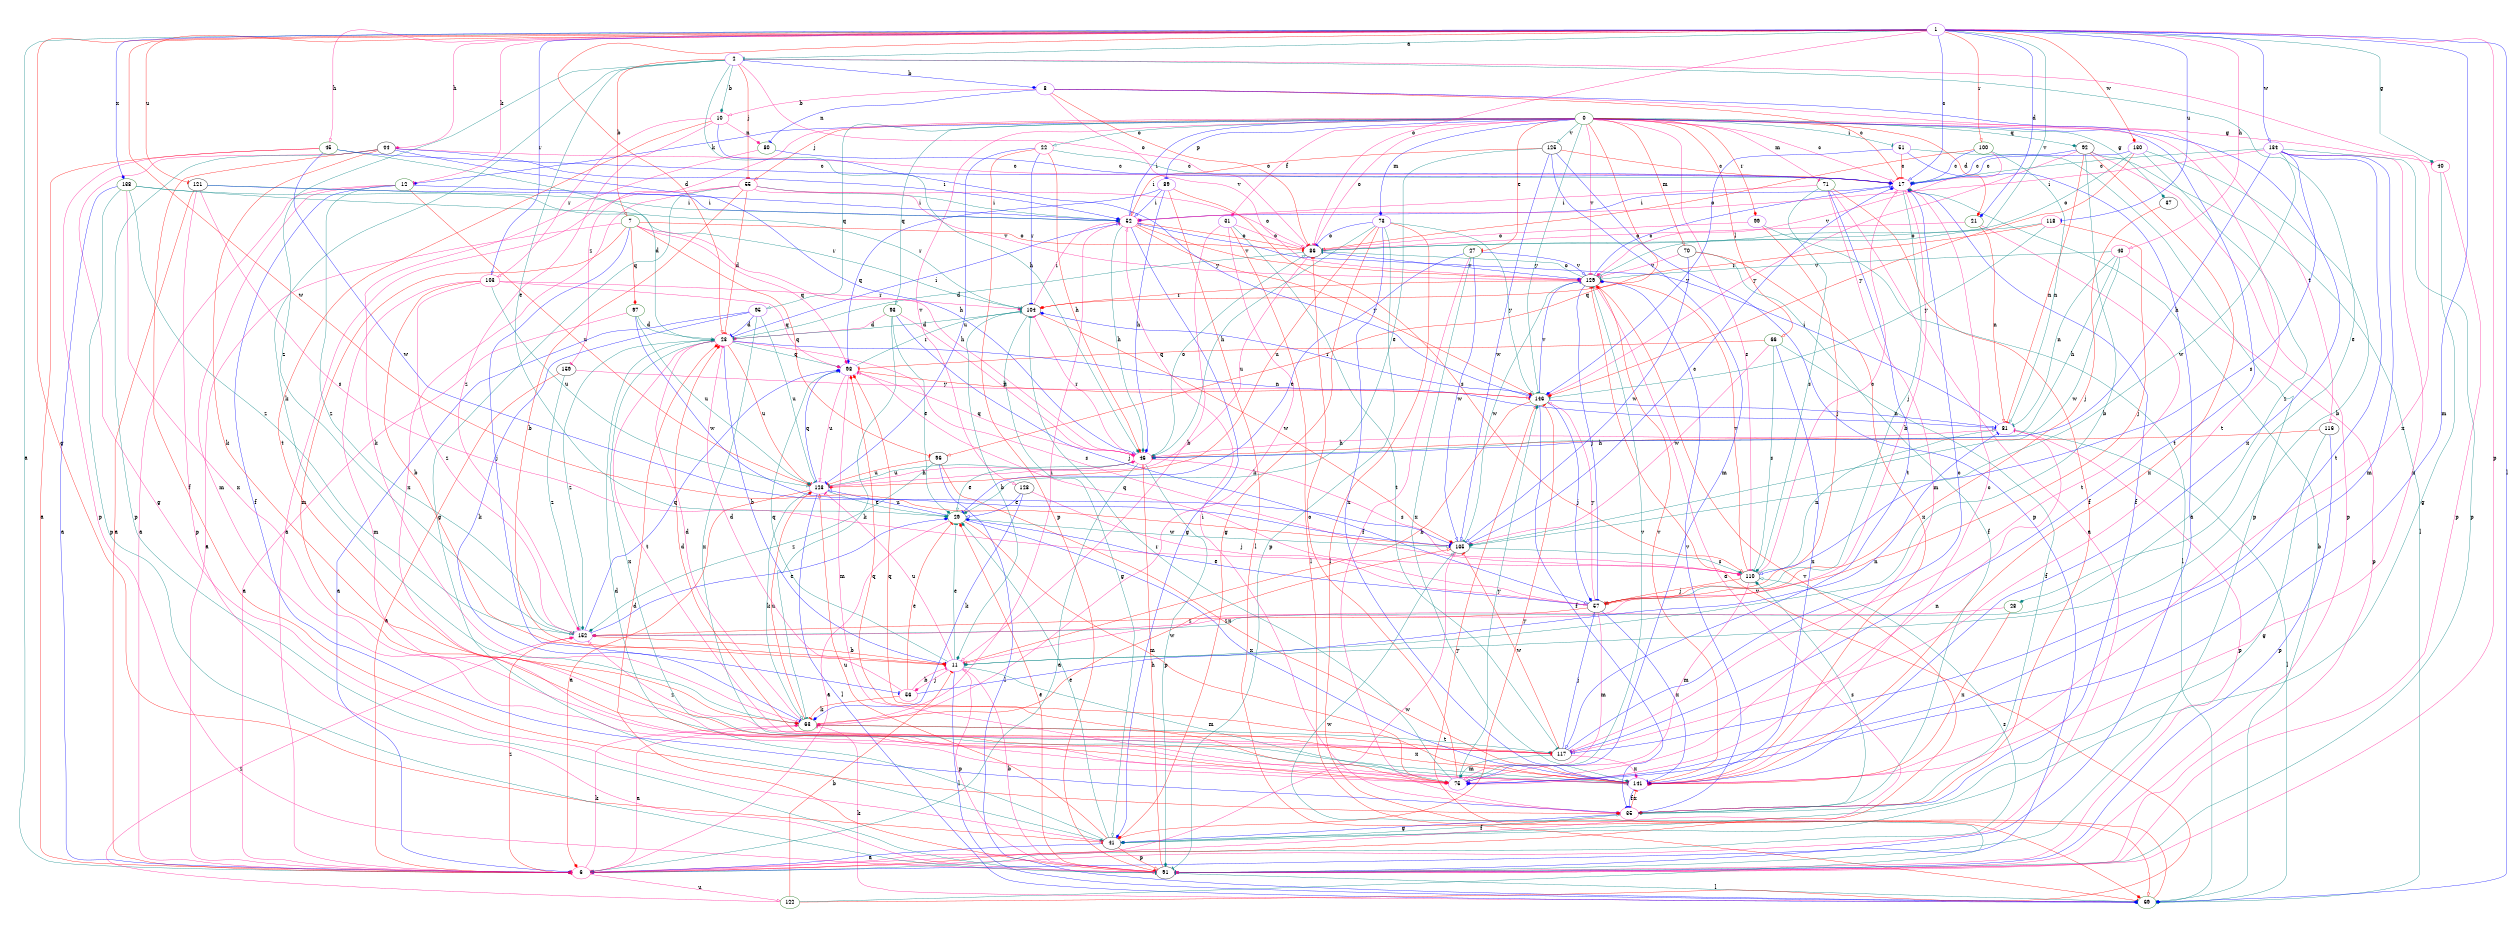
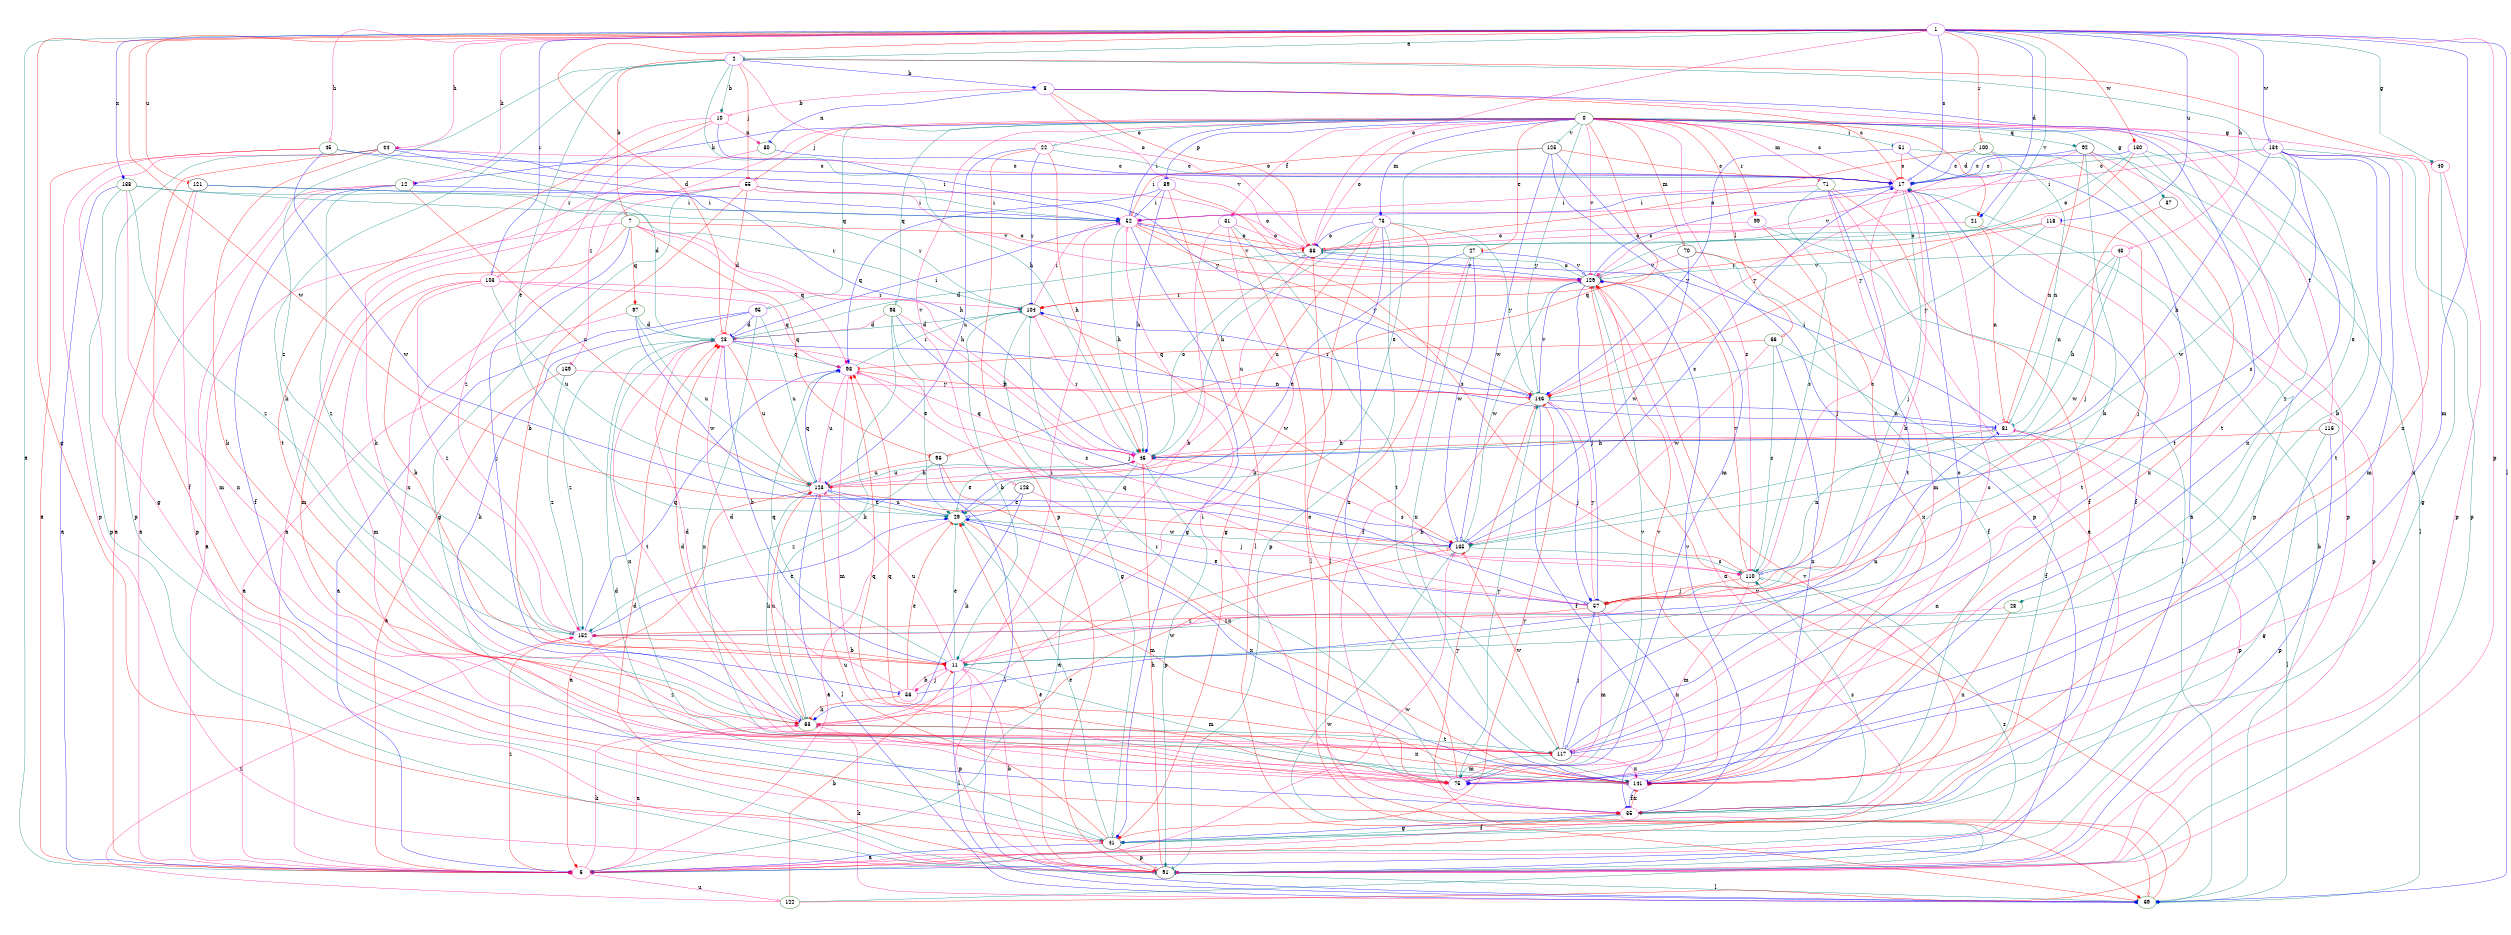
(2156, 90) -> (2156, 90)
(905, 528) -> none
